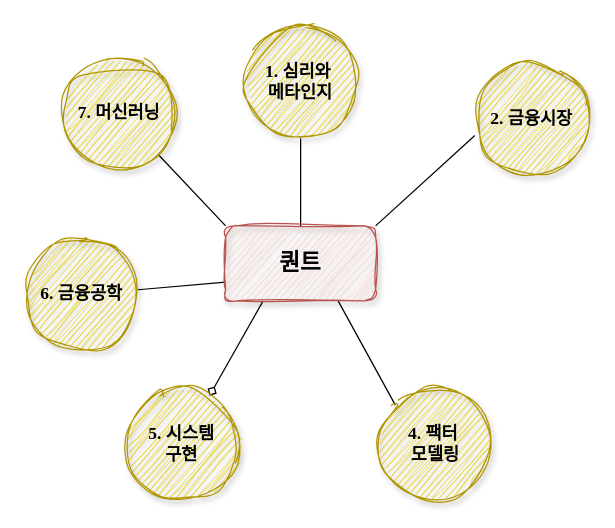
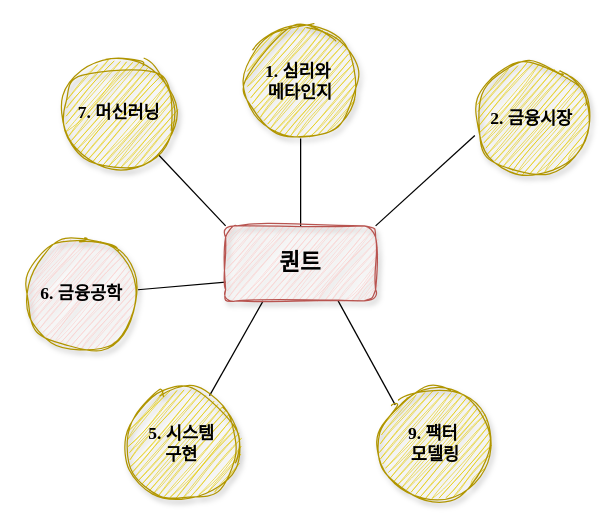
(82, 294) -> (82, 294)
(215, 386) -> (213, 390)
(436, 444) -> (436, 444)
